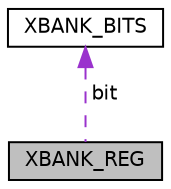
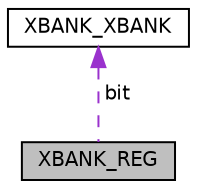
(86, 28) -> (98, 28)
